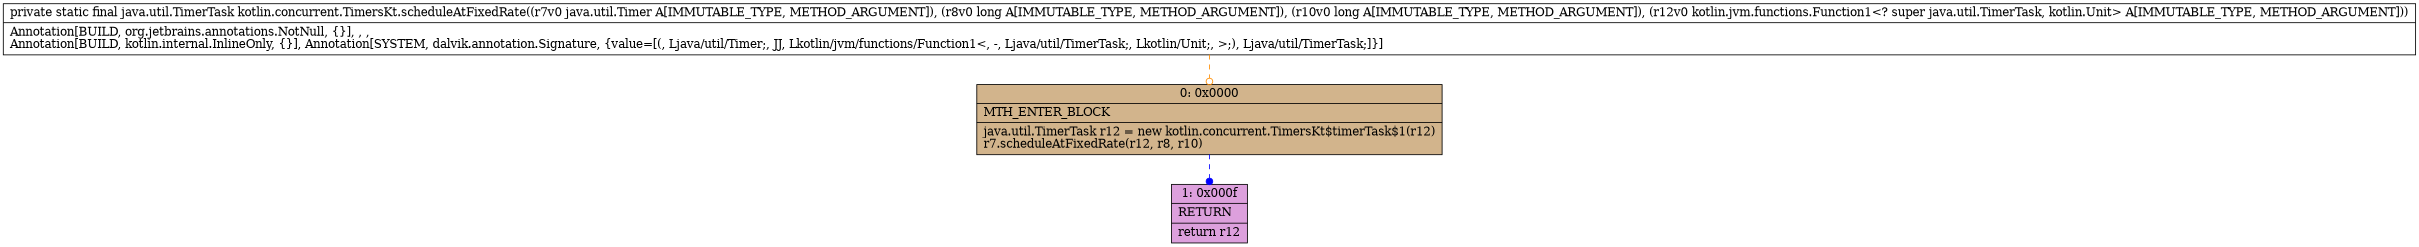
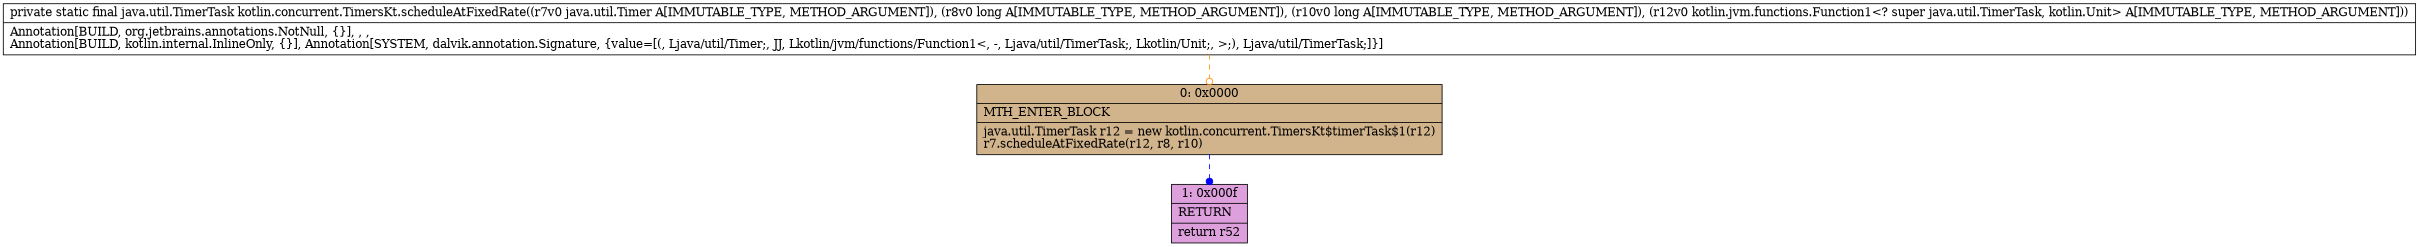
(1209, 233) -> (1209, 233)
